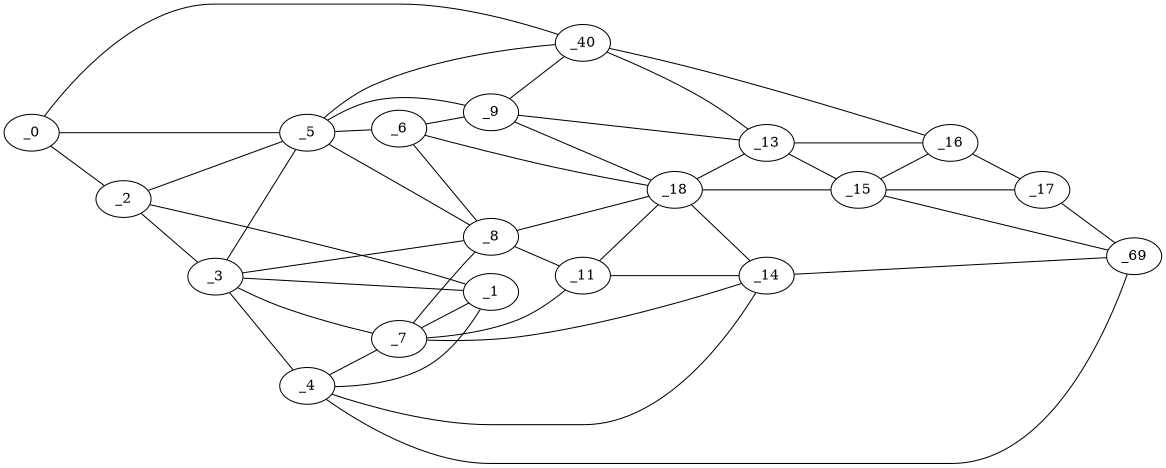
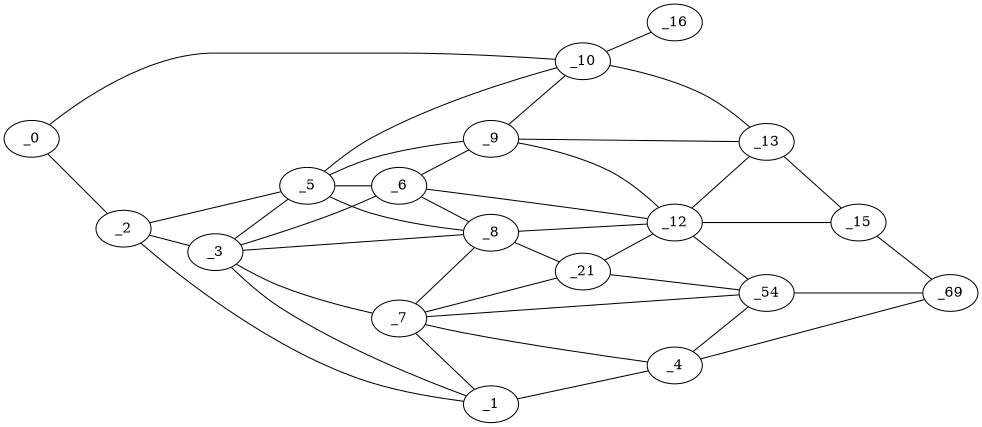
(583, 43) -> (583, 61)
(169, 133) -> none
(859, 143) -> none
(905, 166) -> none
(675, 190) -> (675, 223)
(1042, 190) -> none
(583, 276) -> (583, 272)
(767, 276) -> (767, 293)
(261, 331) -> (309, 223)
